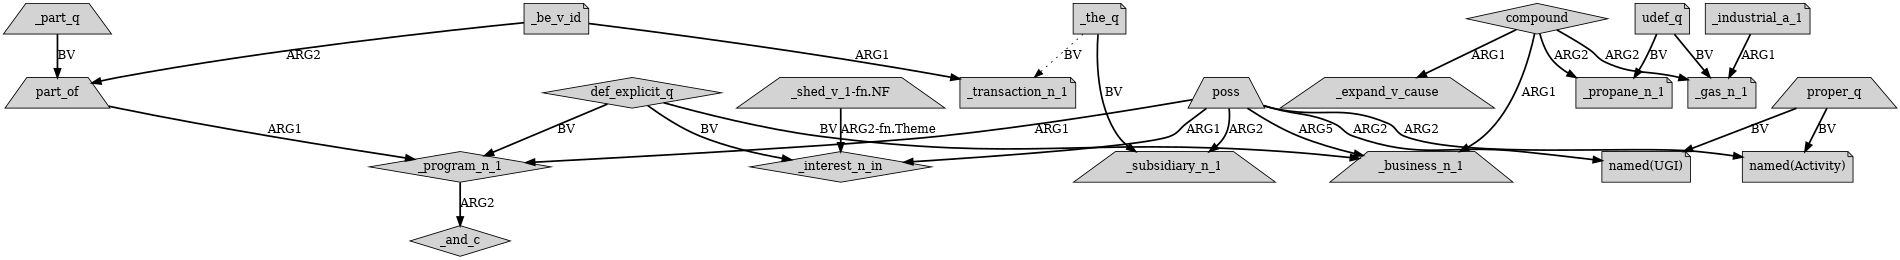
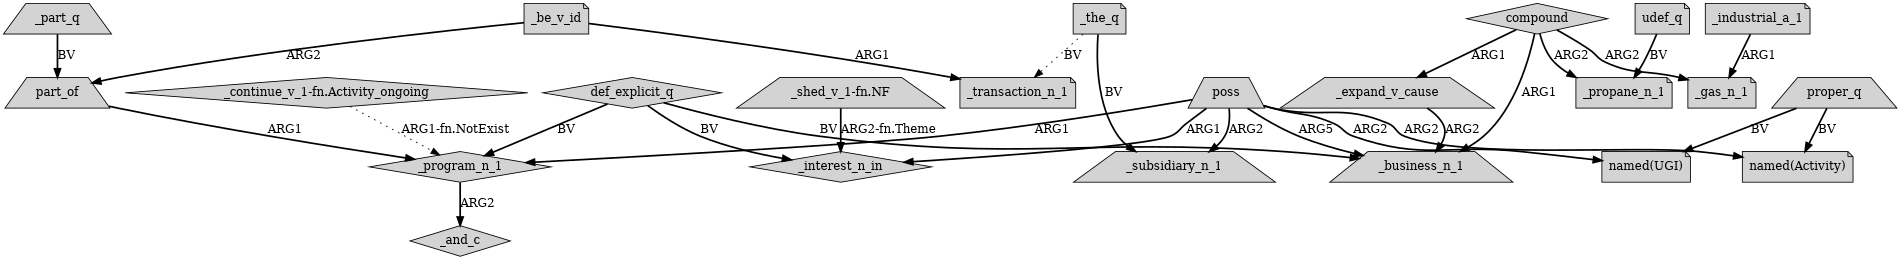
(1689, 52) -> none
none -> (327, 93)
none -> (1443, 124)
